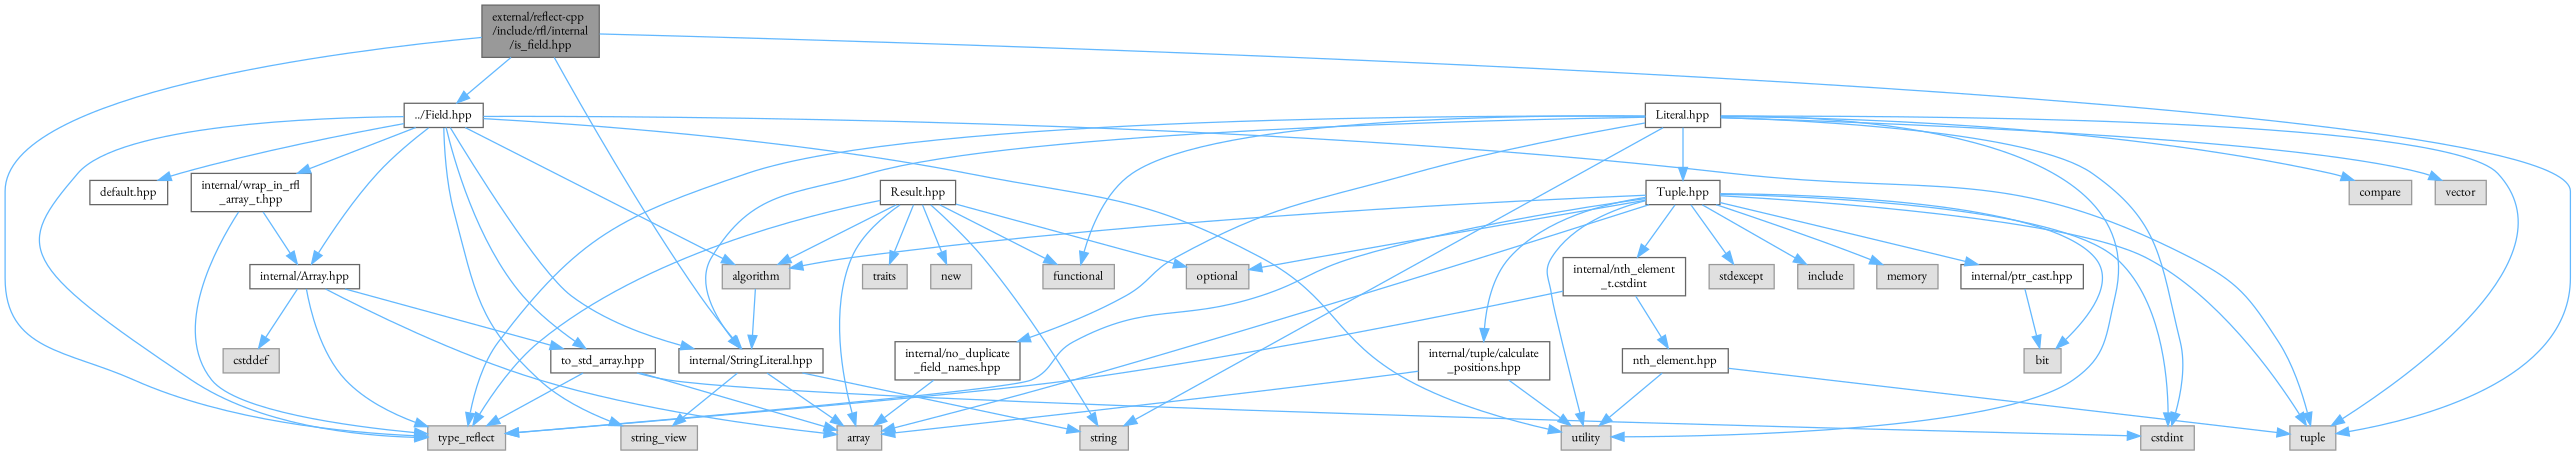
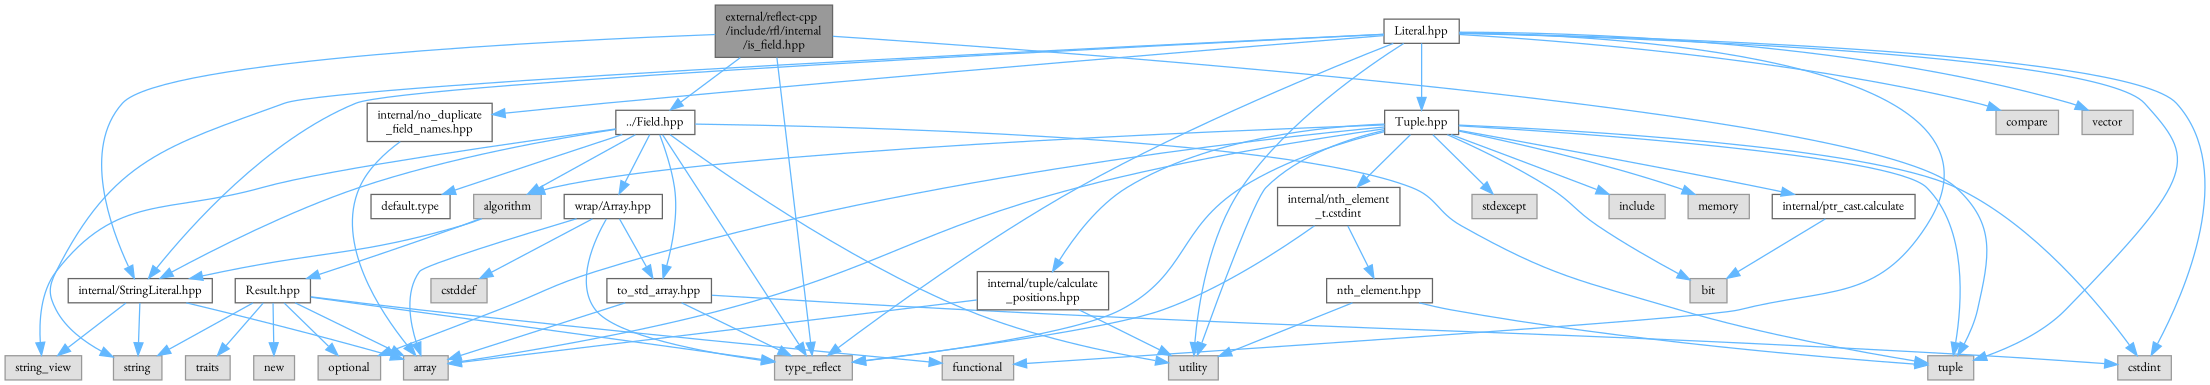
(129, 193) -> (411, 207)
(251, 193) -> none
(843, 232) -> (384, 253)
(305, 277) -> (613, 207)
(2022, 277) -> (1844, 207)
